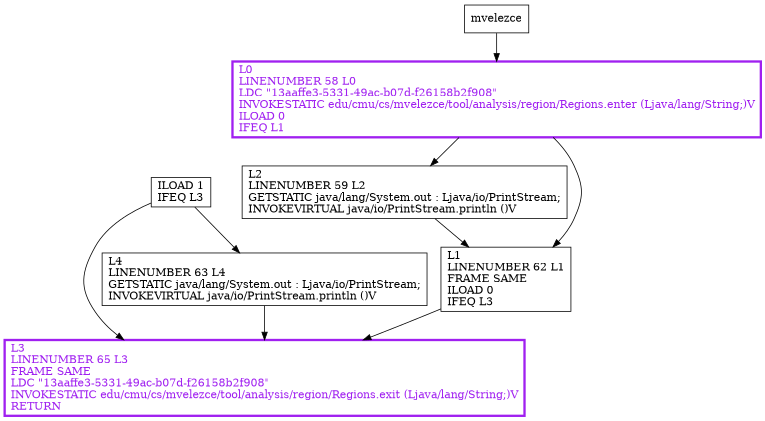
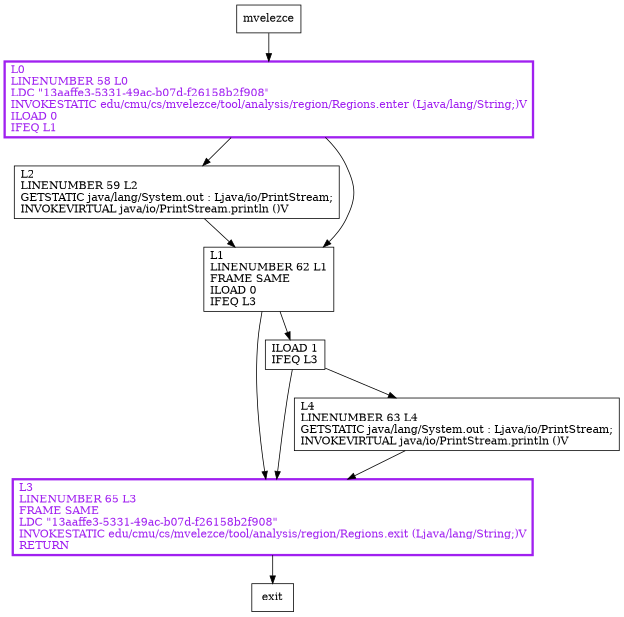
none -> (284, 322)
none -> (273, 598)
